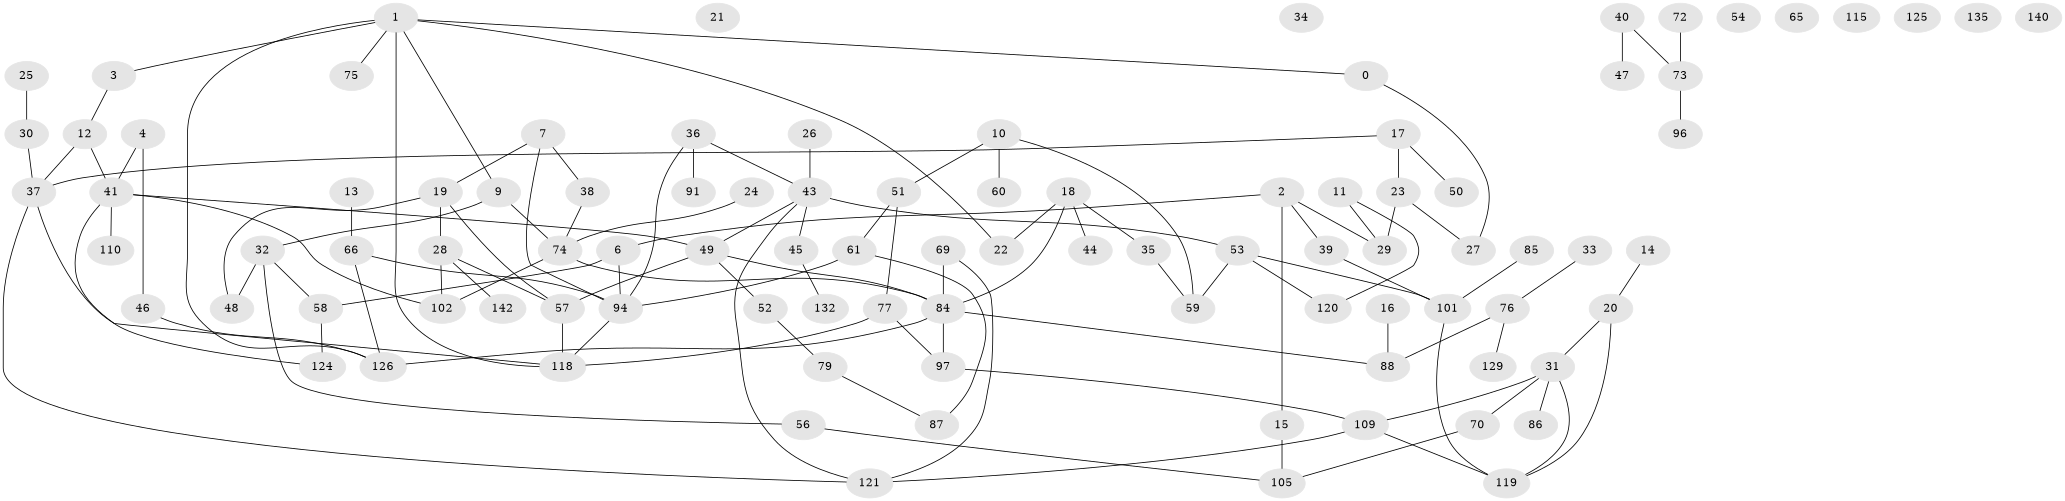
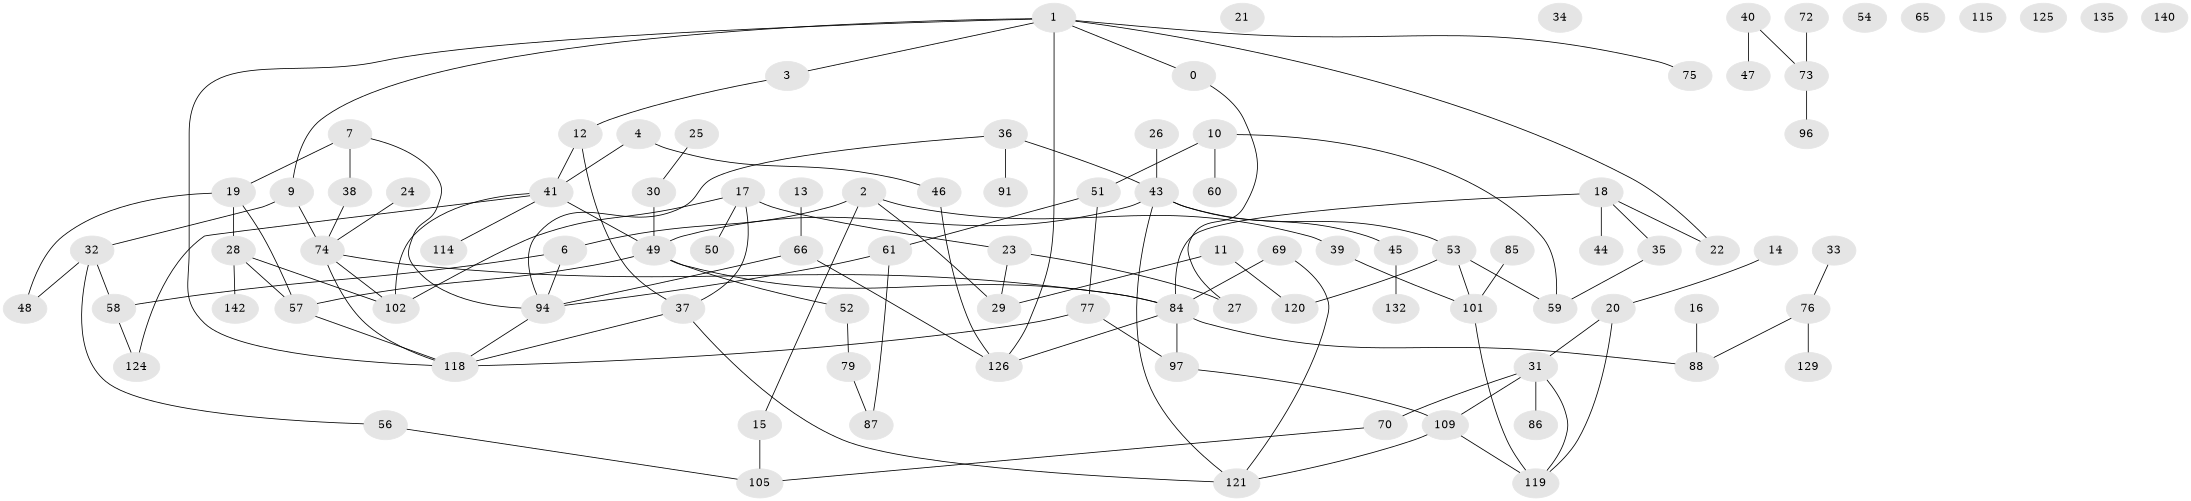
(30, 163) -> (654, 222)
none -> (561, 228)
(111, 251) -> (444, 251)
none -> (369, 326)
